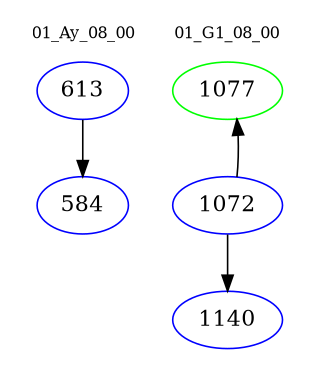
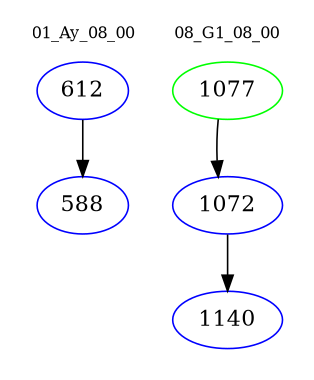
(228, 34) -> (228, 34)
(83, 91) -> (83, 91)
(238, 156) -> (217, 140)
(83, 205) -> (83, 205)
